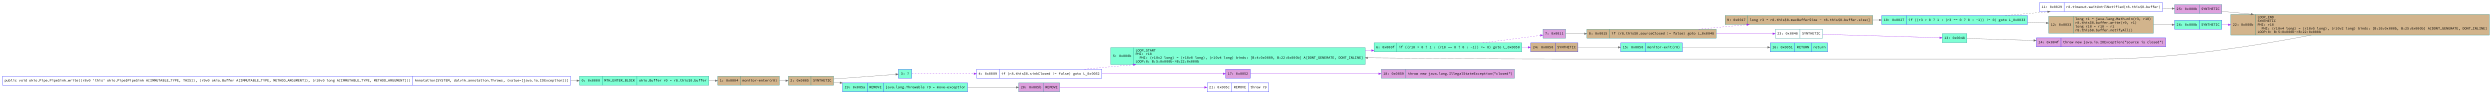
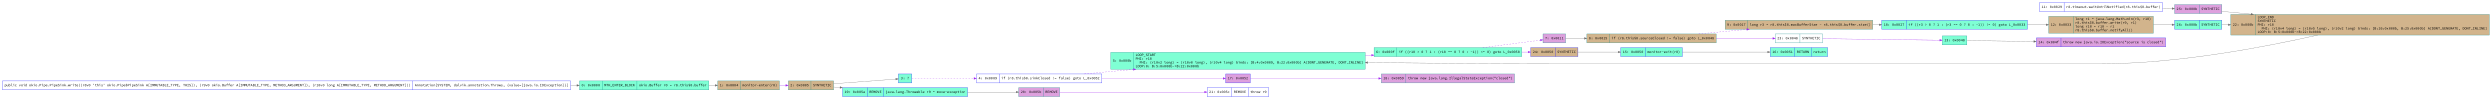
(2026, 14) -> none
(2225, 25) -> (2225, 25)
(783, 81) -> (783, 85)
